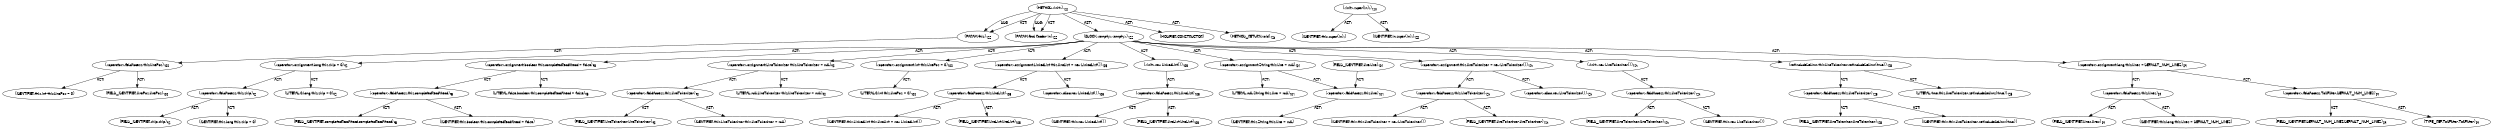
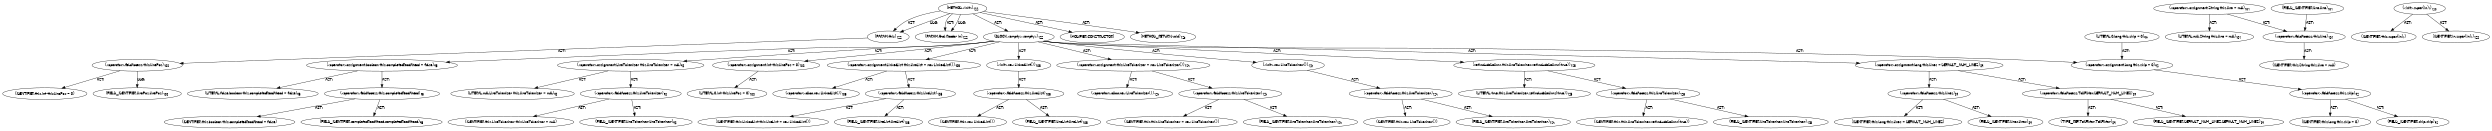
(1181, 50) -> none
(311, 78) -> (2122, 49)
(142, 79) -> (142, 79)
(335, 93) -> (2146, 36)
